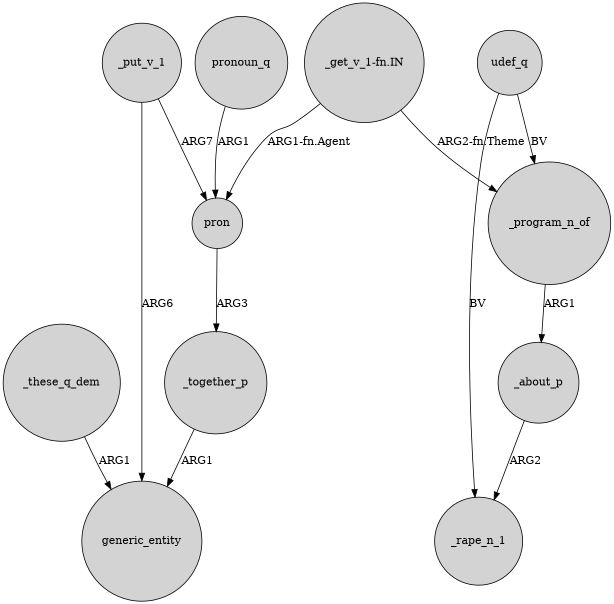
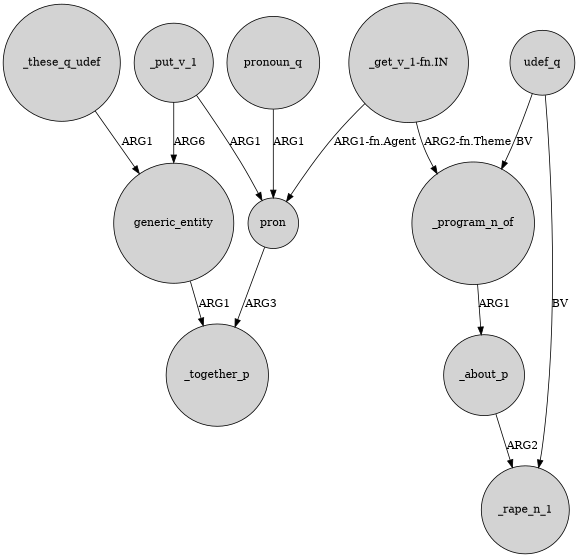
(197, 142) -> (246, 142)
(62, 383) -> (62, 63)
(182, 454) -> (196, 300)
